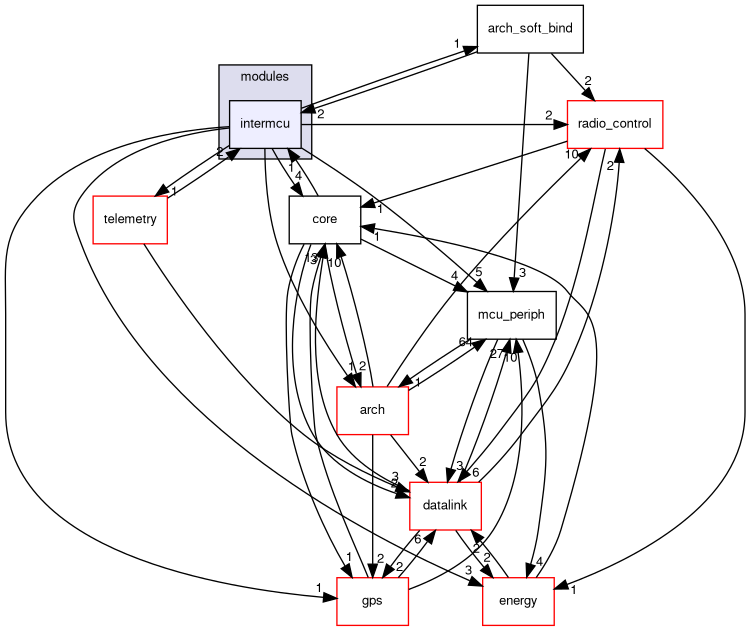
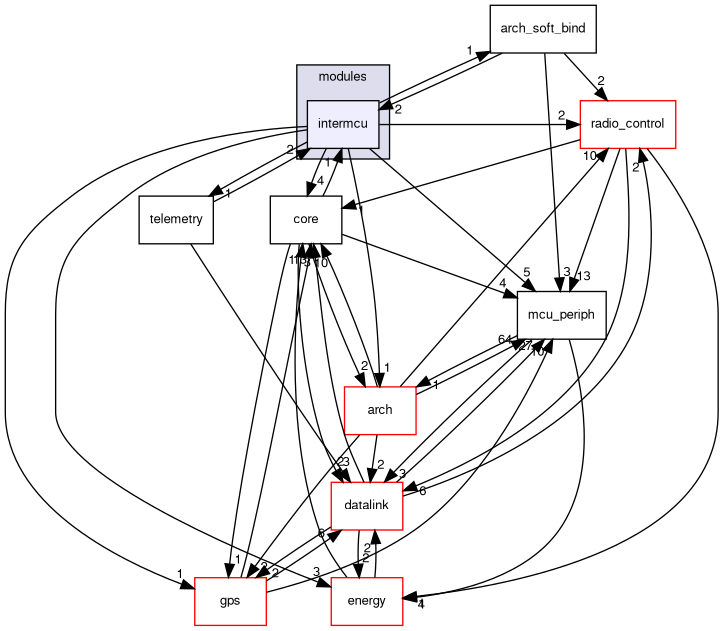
none -> (597, 214)
(130, 220) -> (176, 220)
